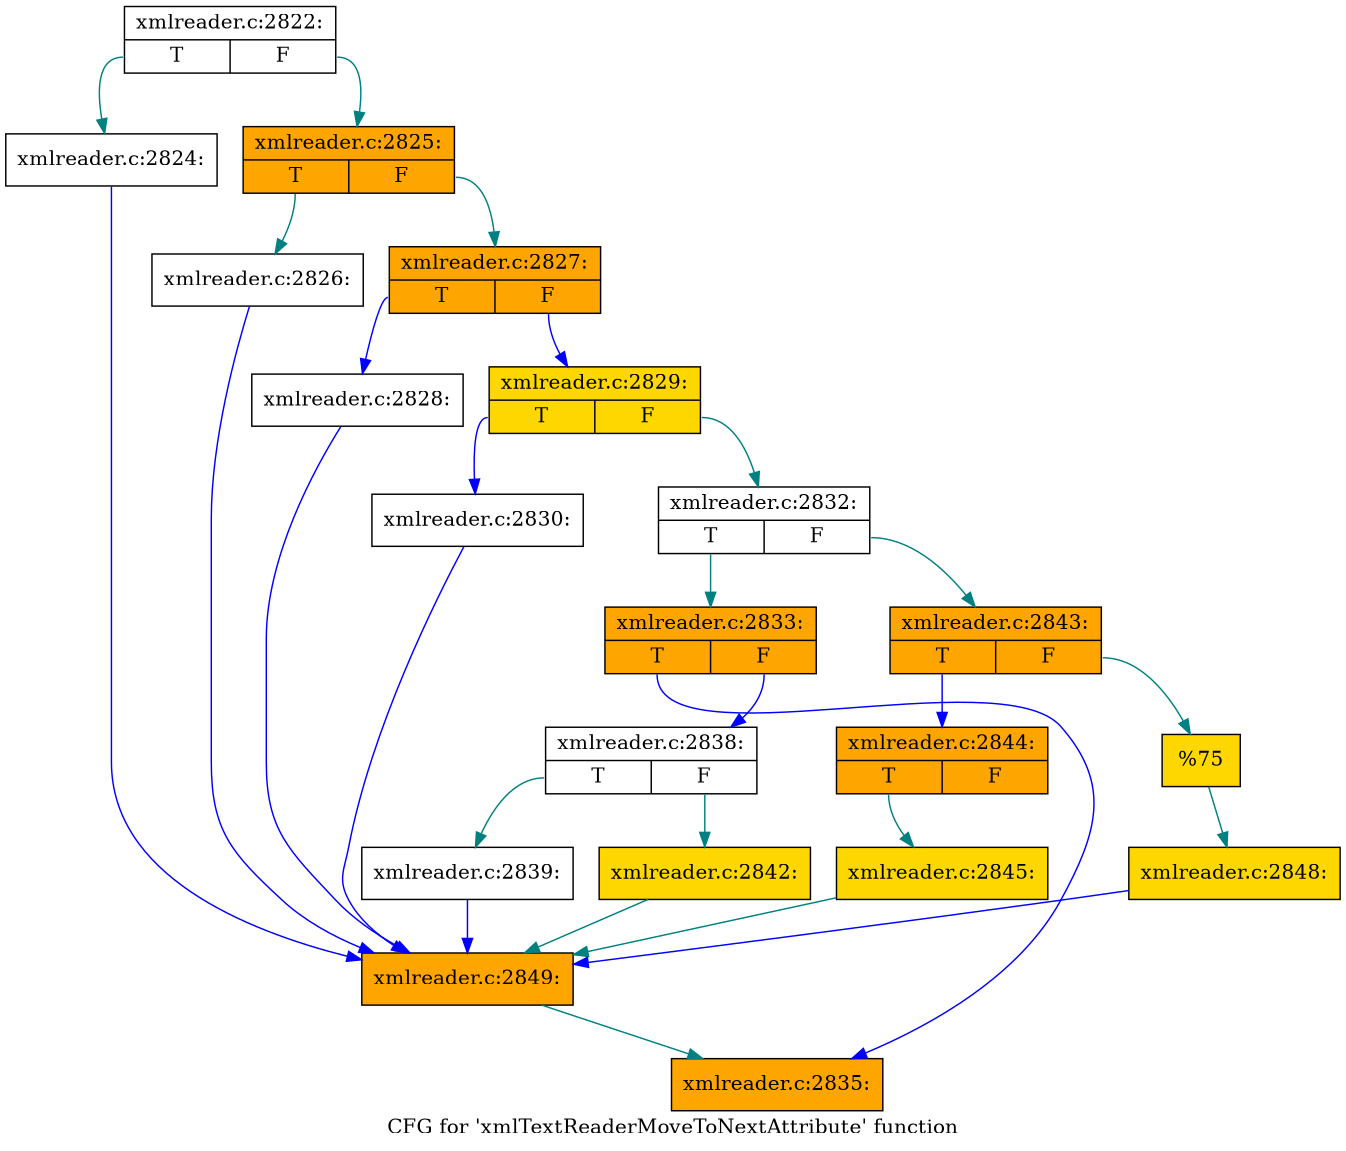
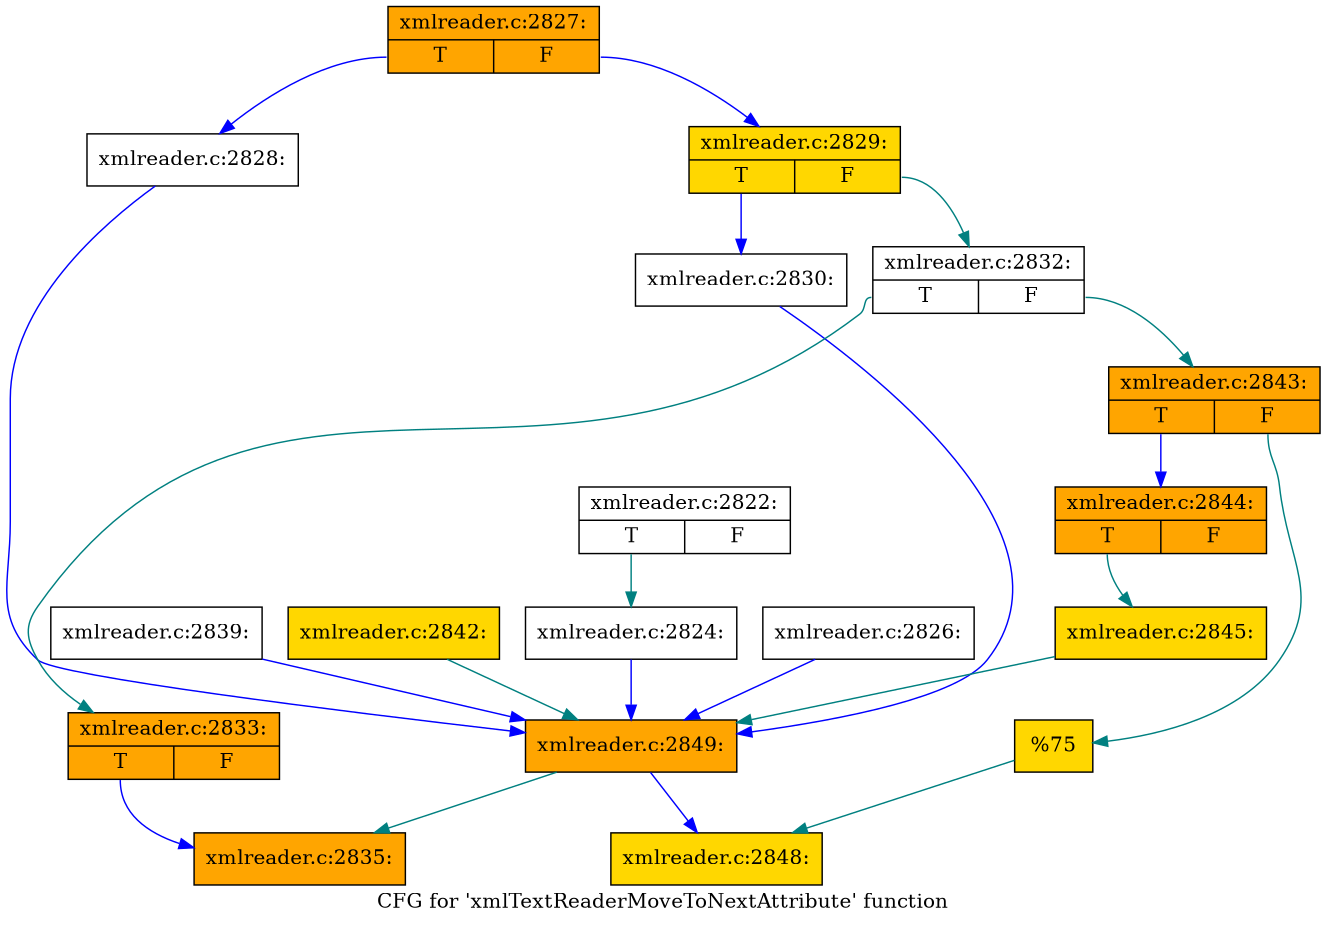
(349, 160) -> none
(651, 761) -> none
(858, 927) -> (669, 797)
